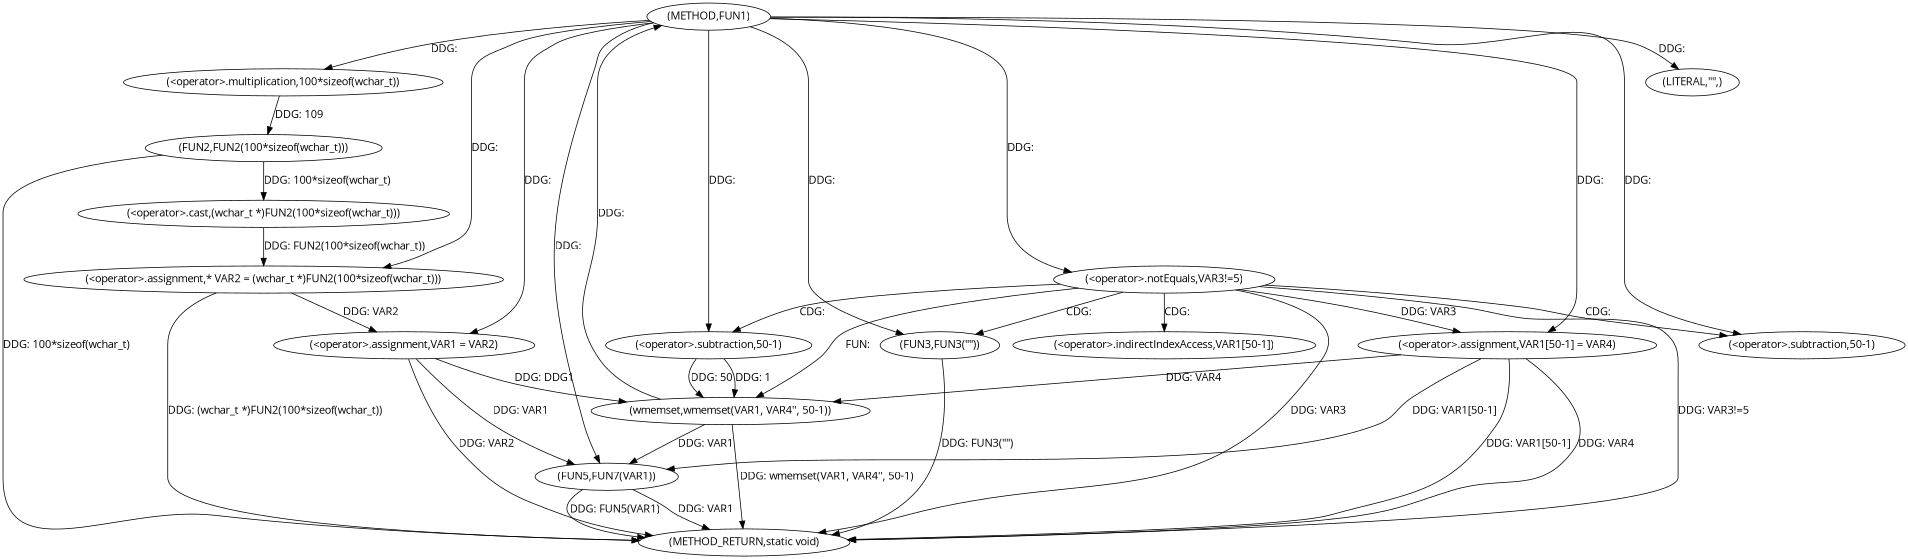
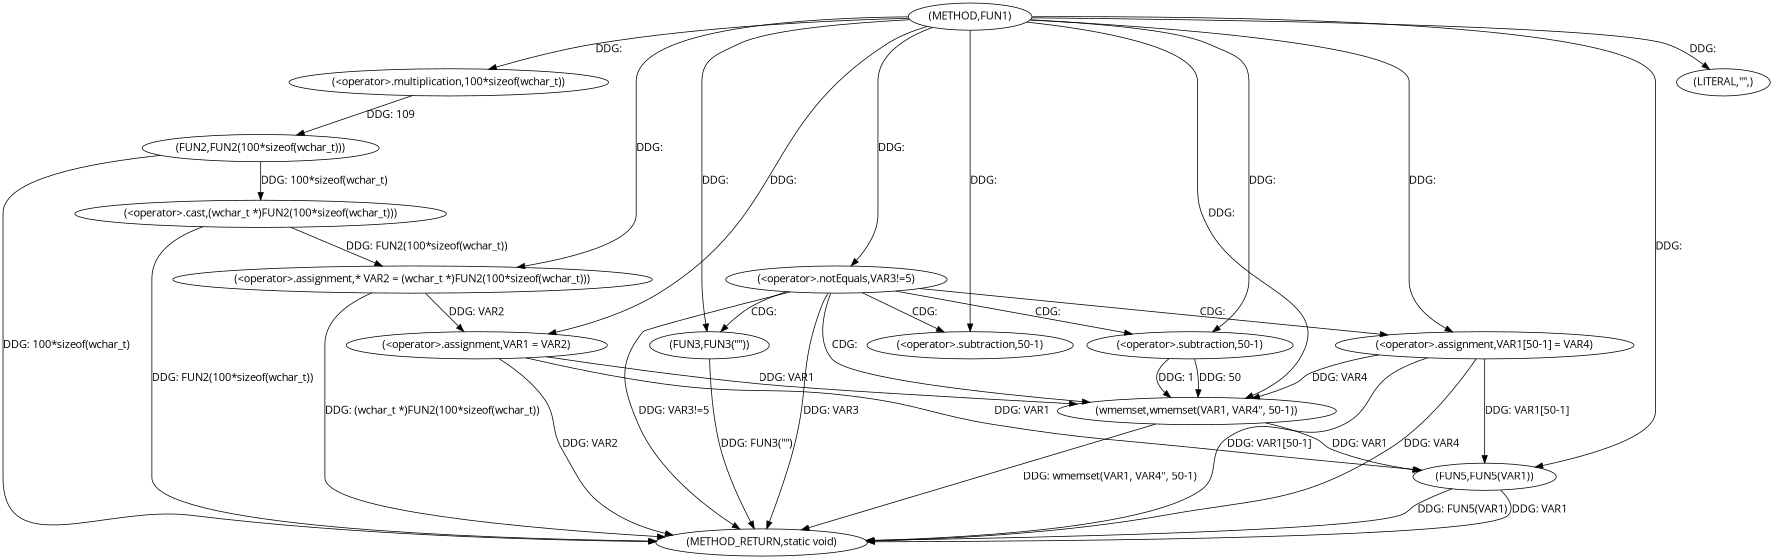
(597, 218) -> (1198, 179)
(1429, 312) -> (1214, 312)
(859, 345) -> (846, 345)
(1164, 345) -> none
(544, 378) -> (787, 378)
(607, 477) -> (1485, 477)
none -> (257, 518)
